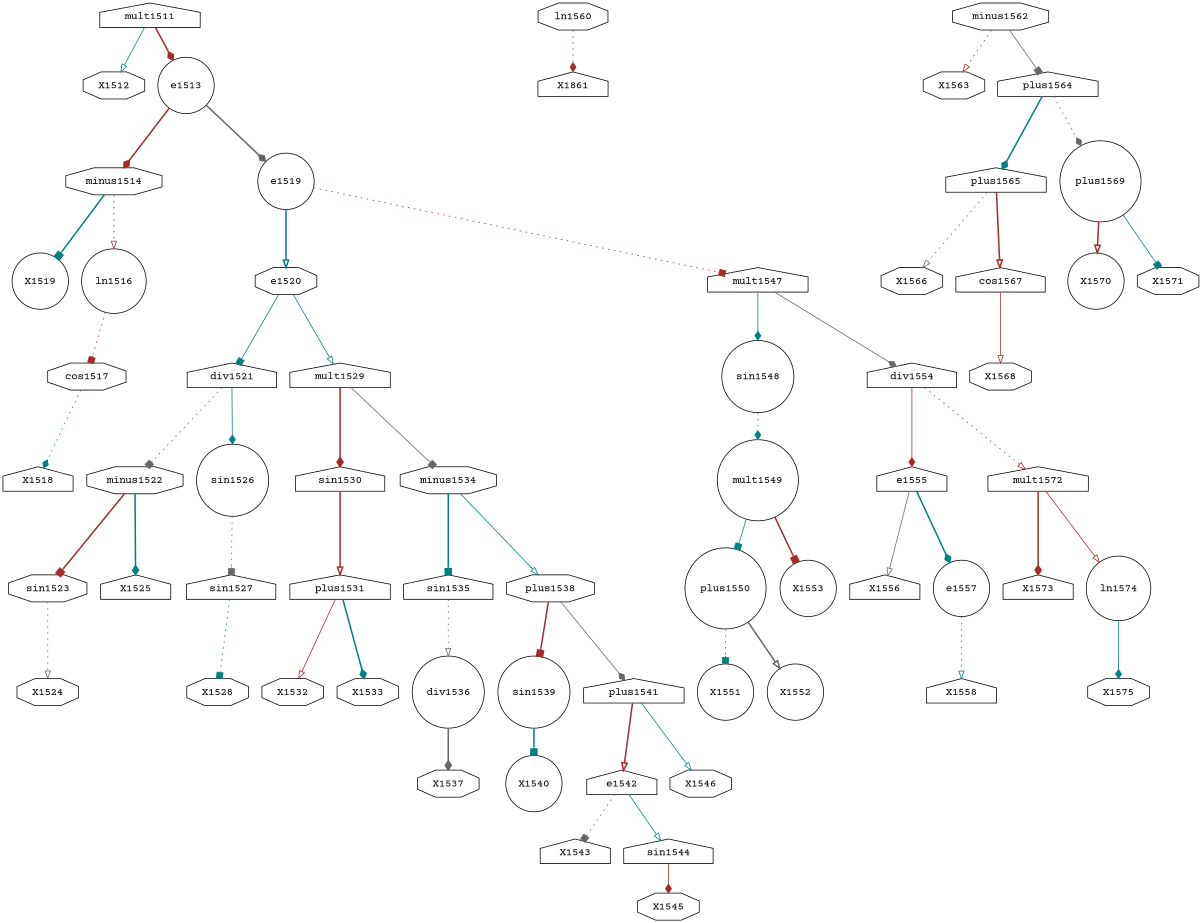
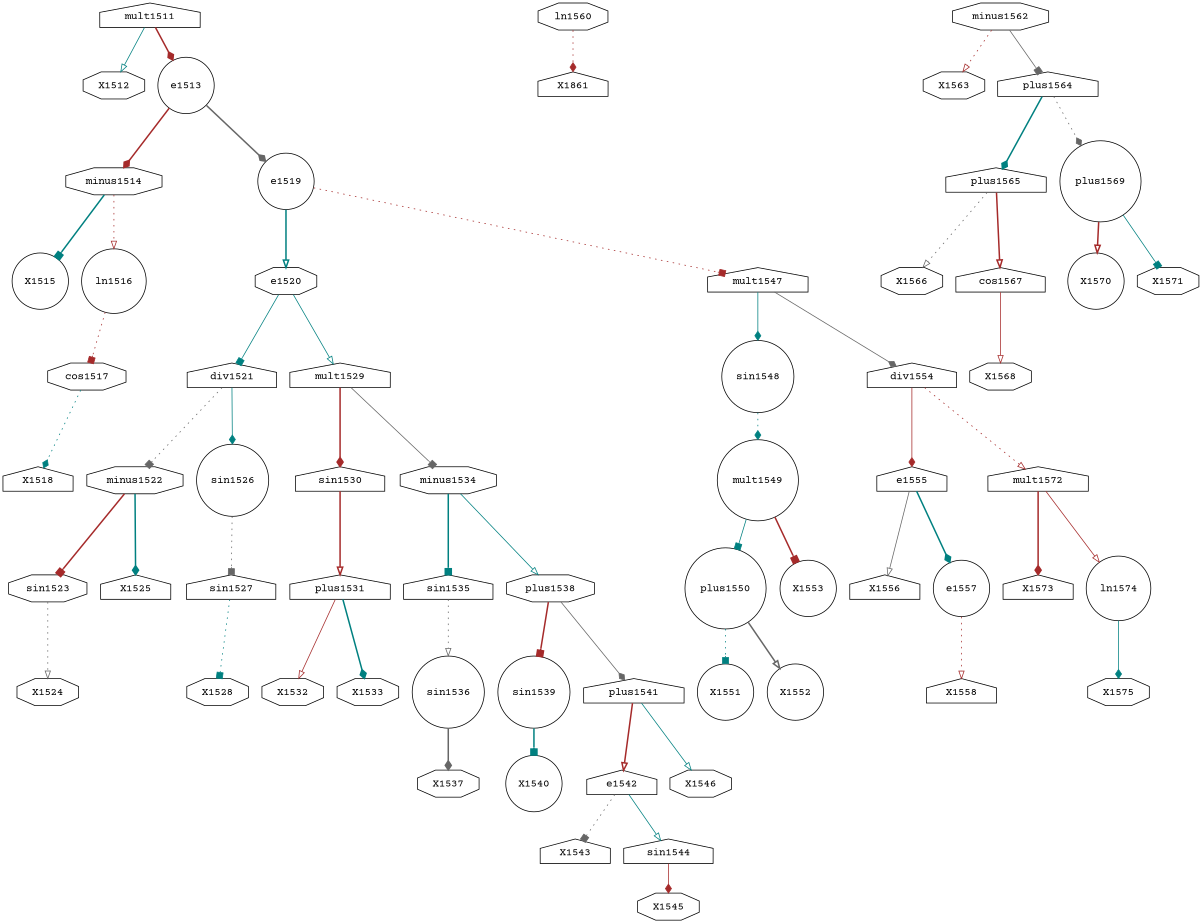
(40, 281) -> (40, 281)
(961, 644) -> (961, 644)
(448, 692) -> (448, 692)
